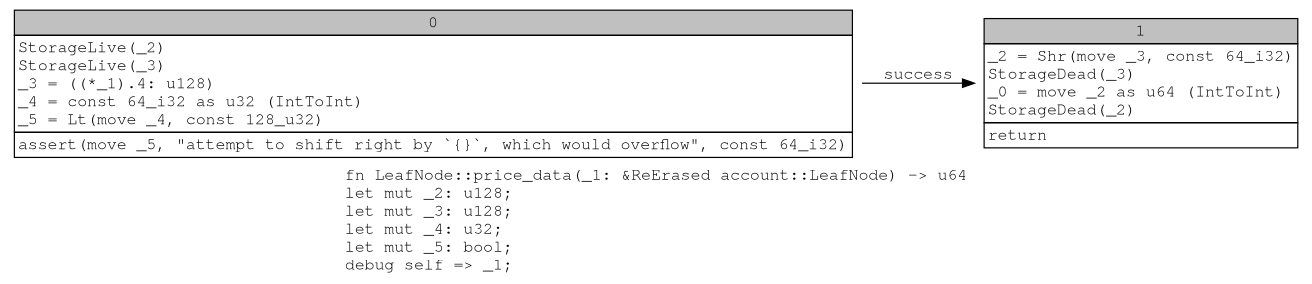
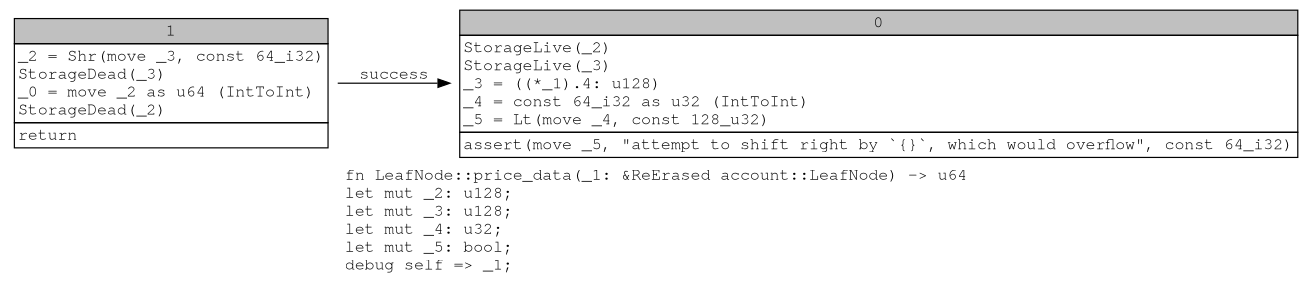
(912, 83) -> (388, 83)
